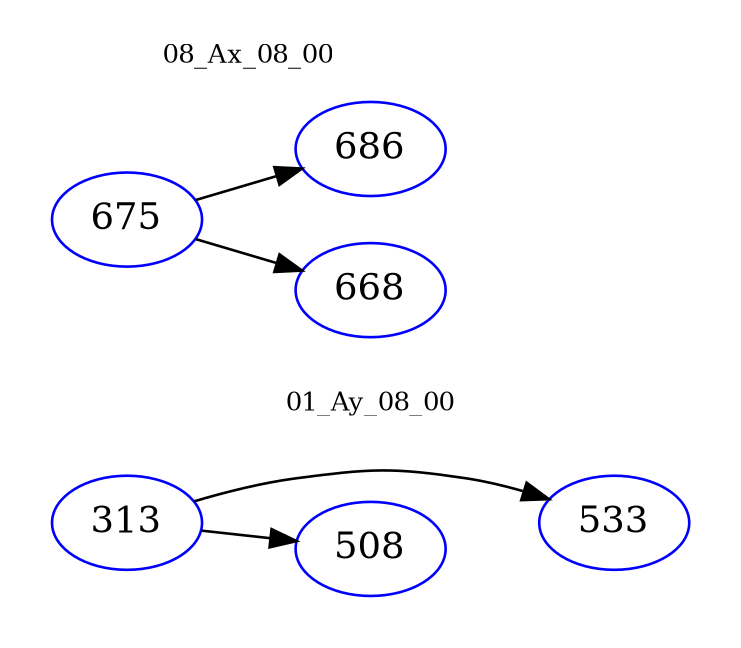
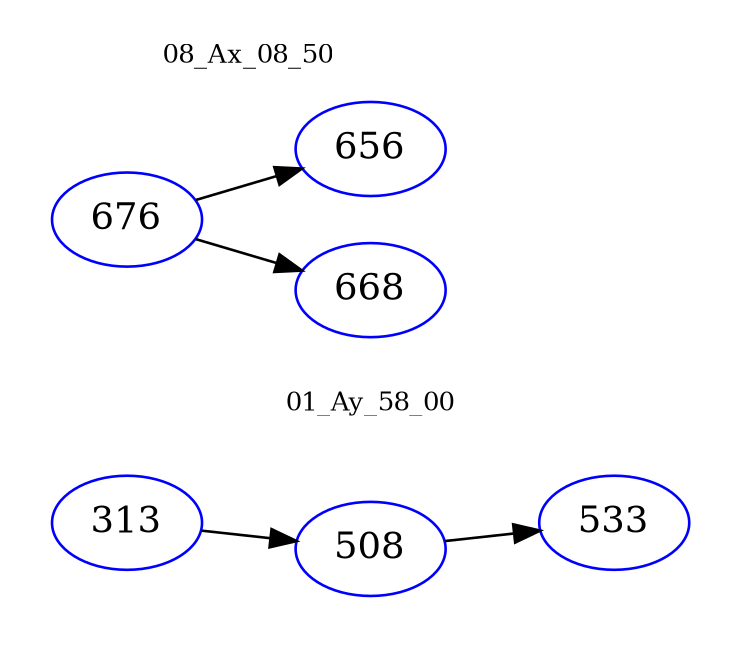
(249, 56) -> (249, 56)
(371, 149) -> (371, 149)
(127, 220) -> (127, 220)
(371, 404) -> (371, 404)
(358, 471) -> (479, 537)
